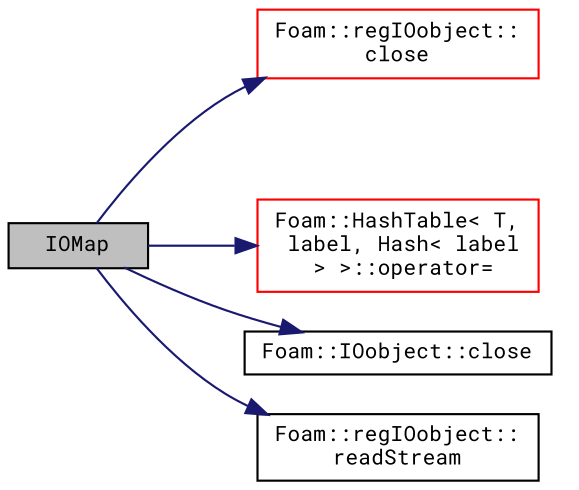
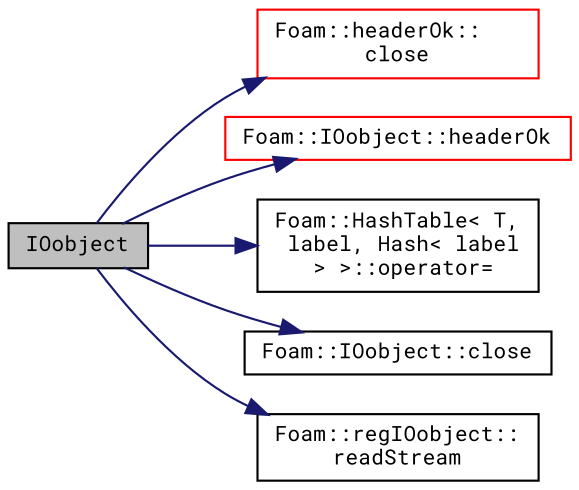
(398, 44) -> (398, 44)
none -> (398, 138)
(78, 246) -> (78, 246)
(398, 246) -> (398, 246)
